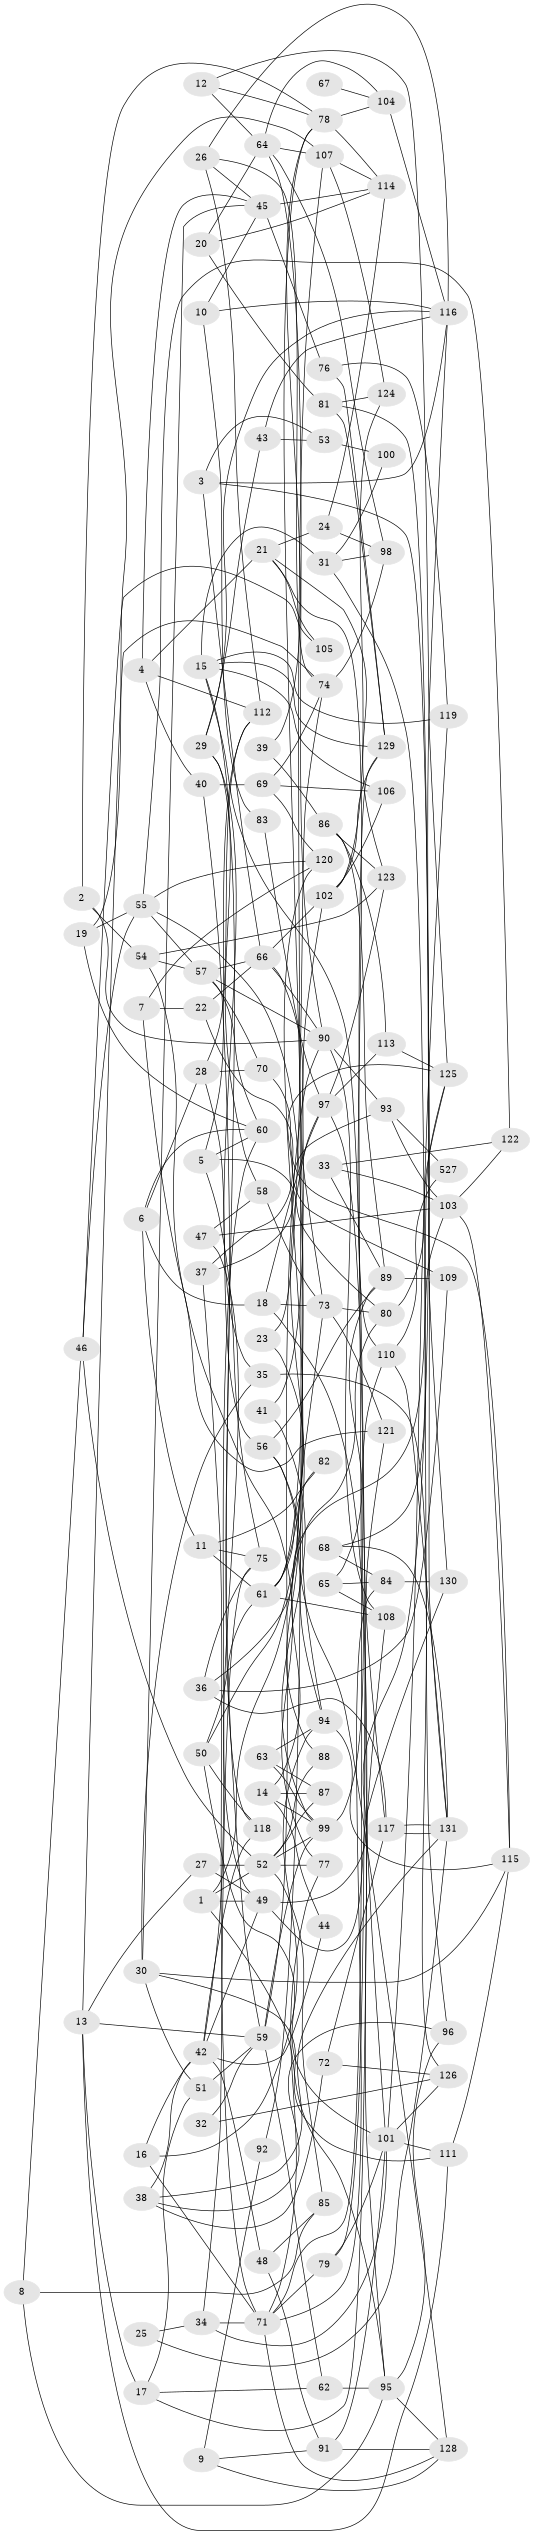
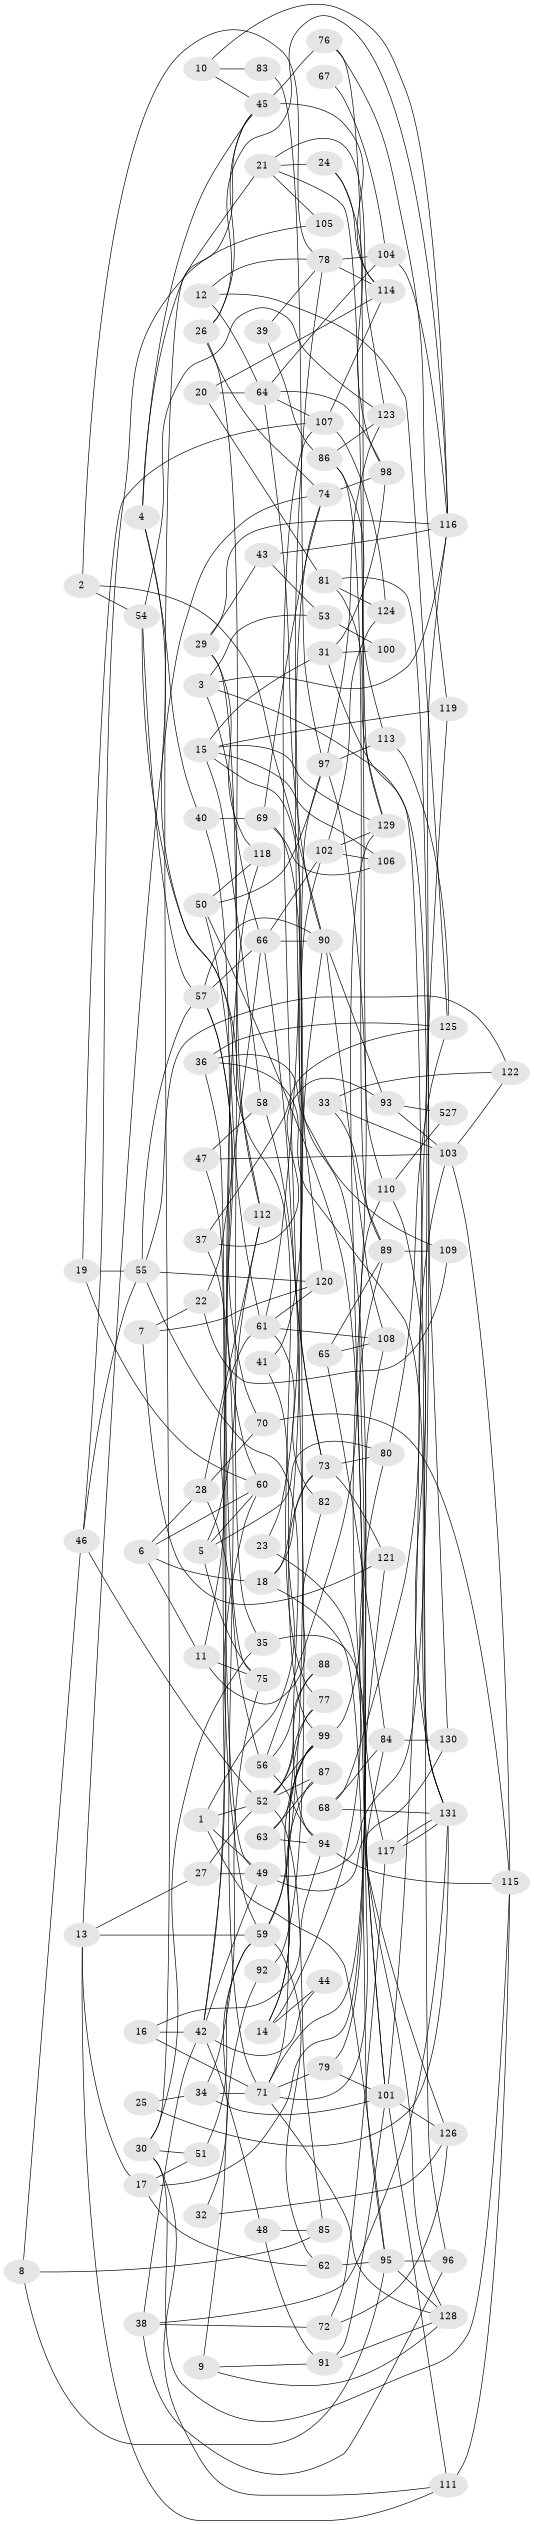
(333, 1699) -> (399, 1312)
